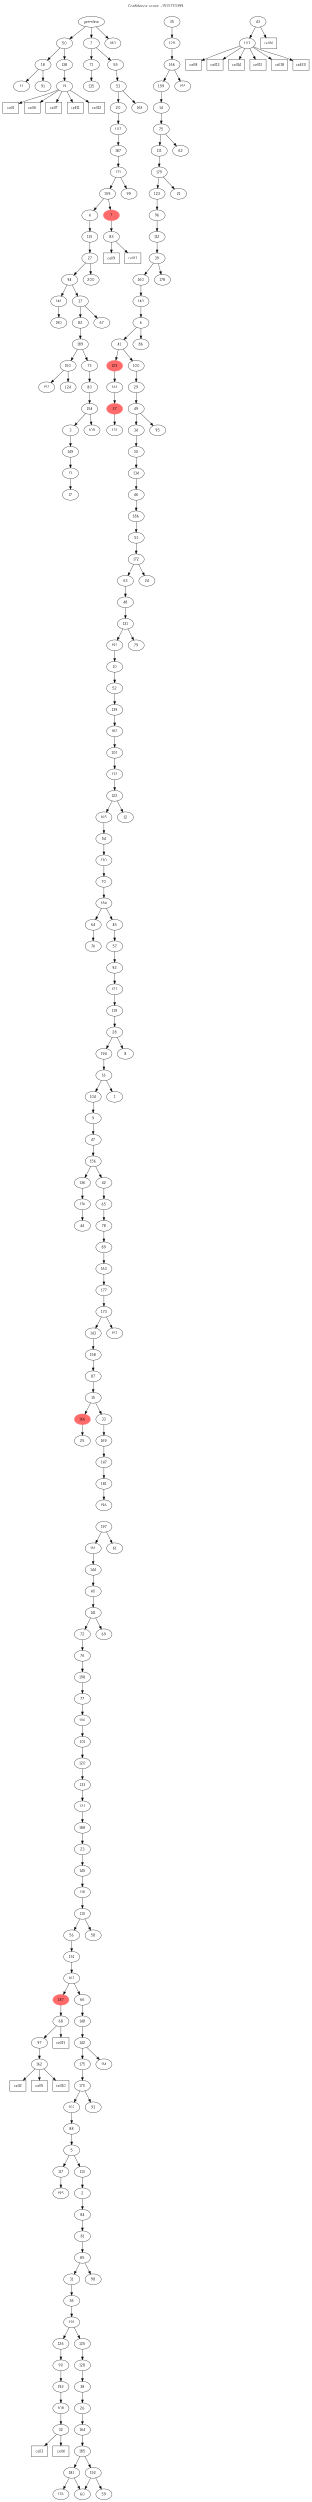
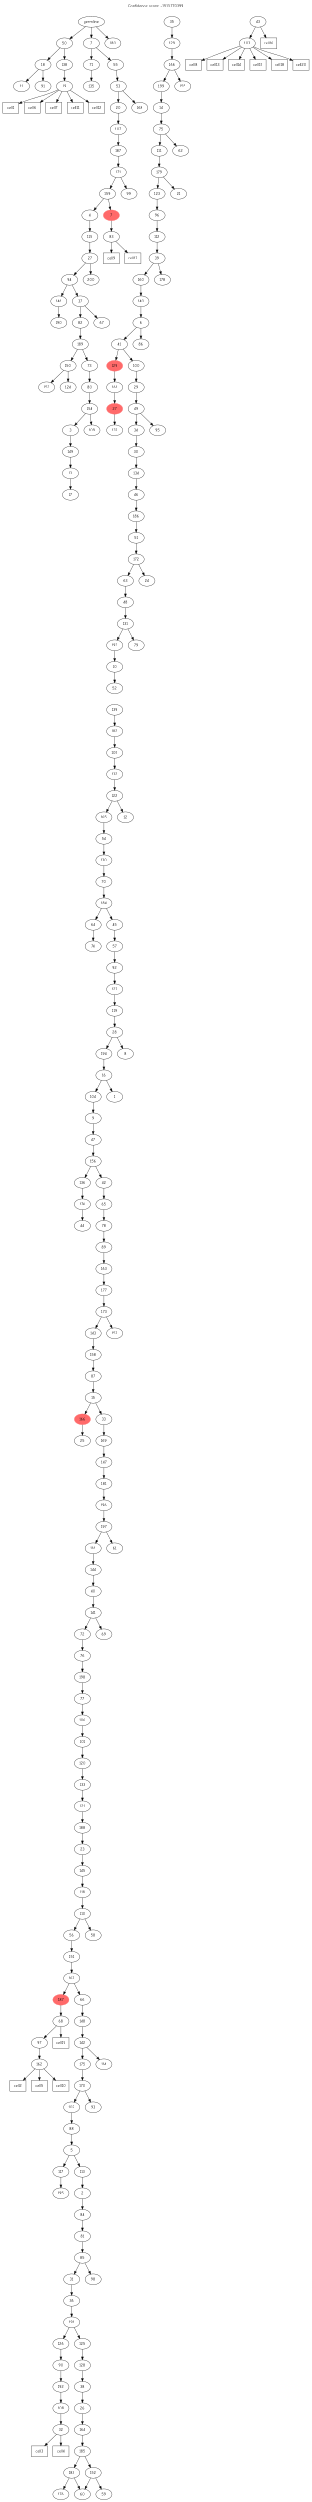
(115, 698) -> none
none -> (104, 1515)
